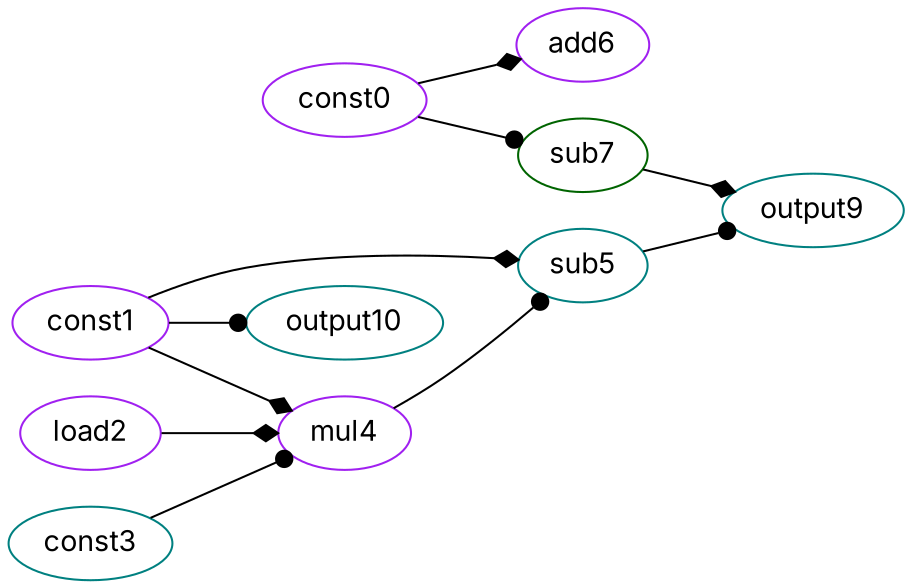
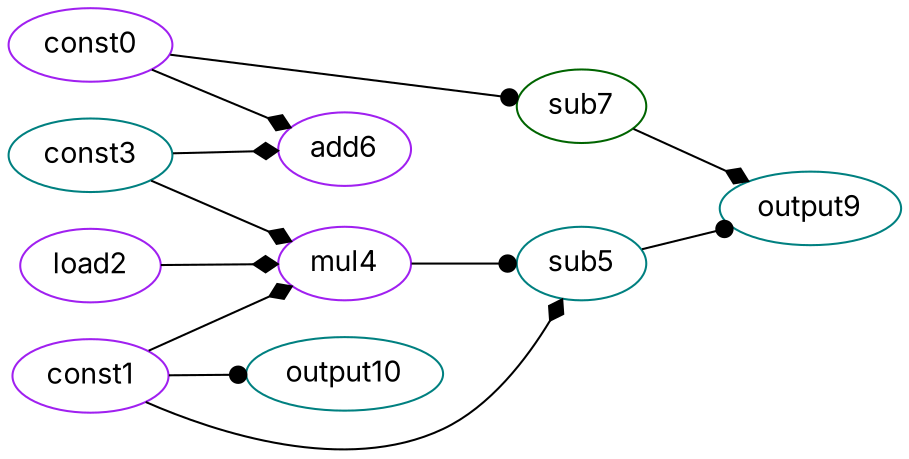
none -> (213, 152)
(214, 490) -> (210, 206)
